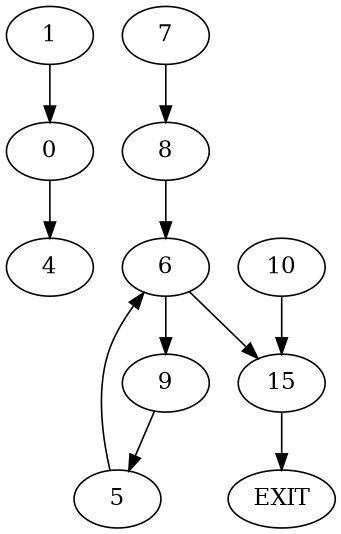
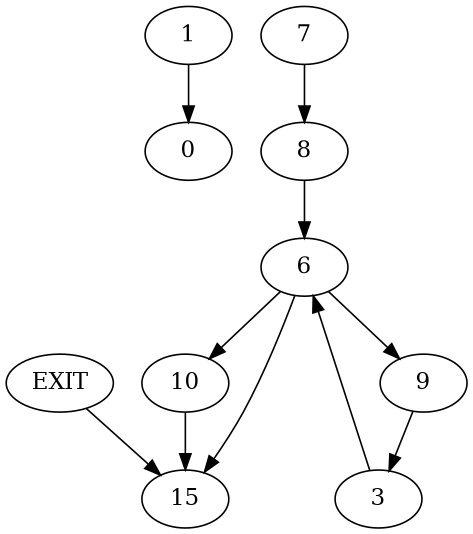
(50, 267) -> none
none -> (251, 320)
(282, 433) -> (117, 436)
(118, 499) -> (379, 499)
